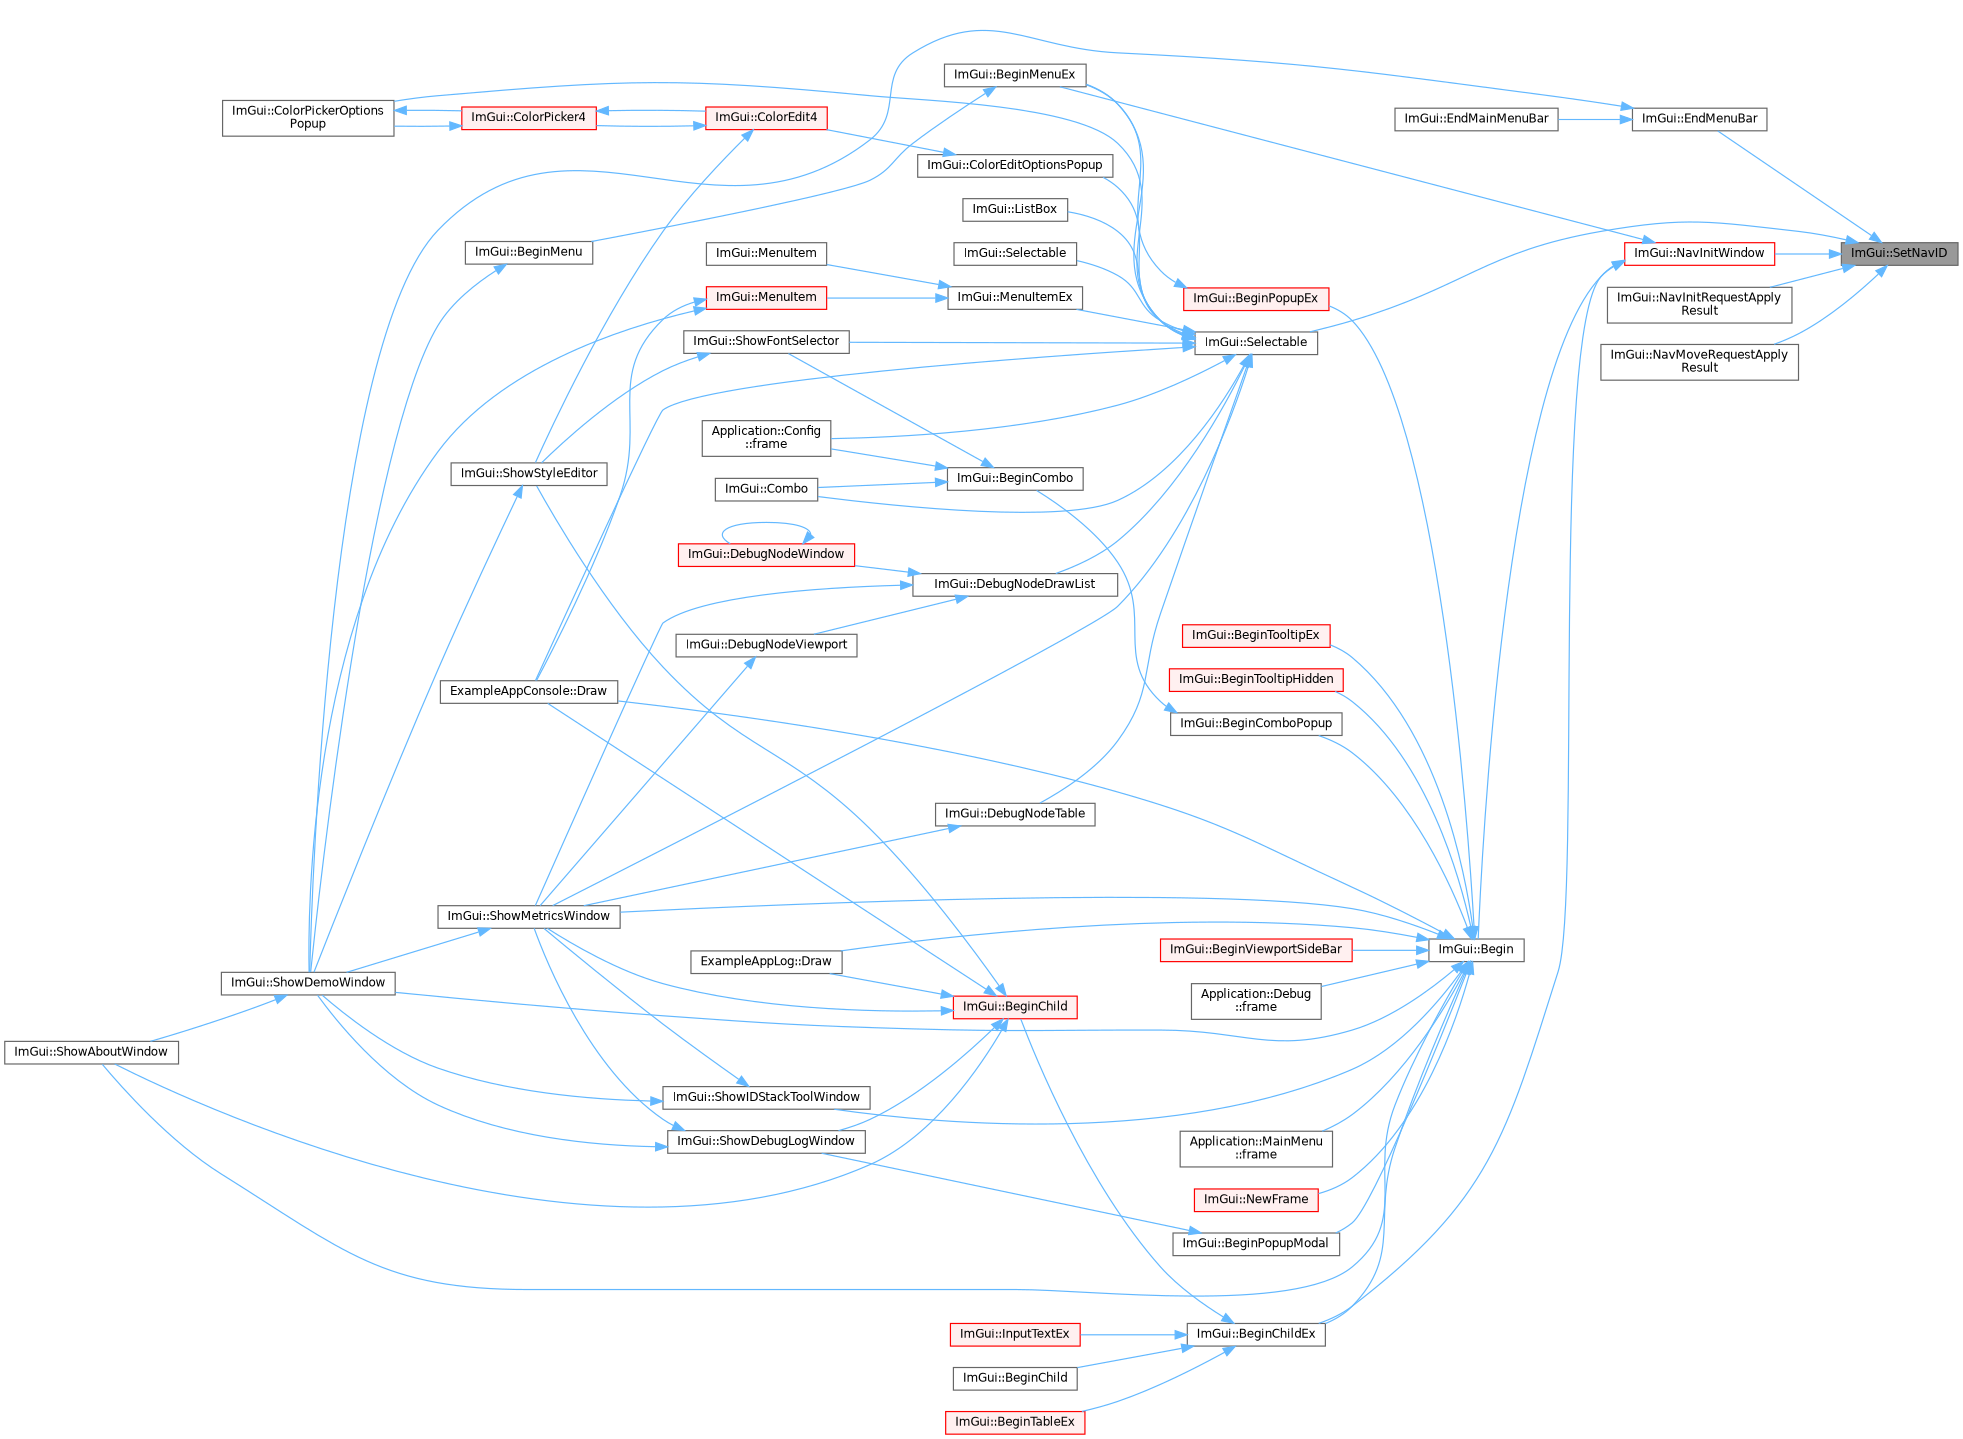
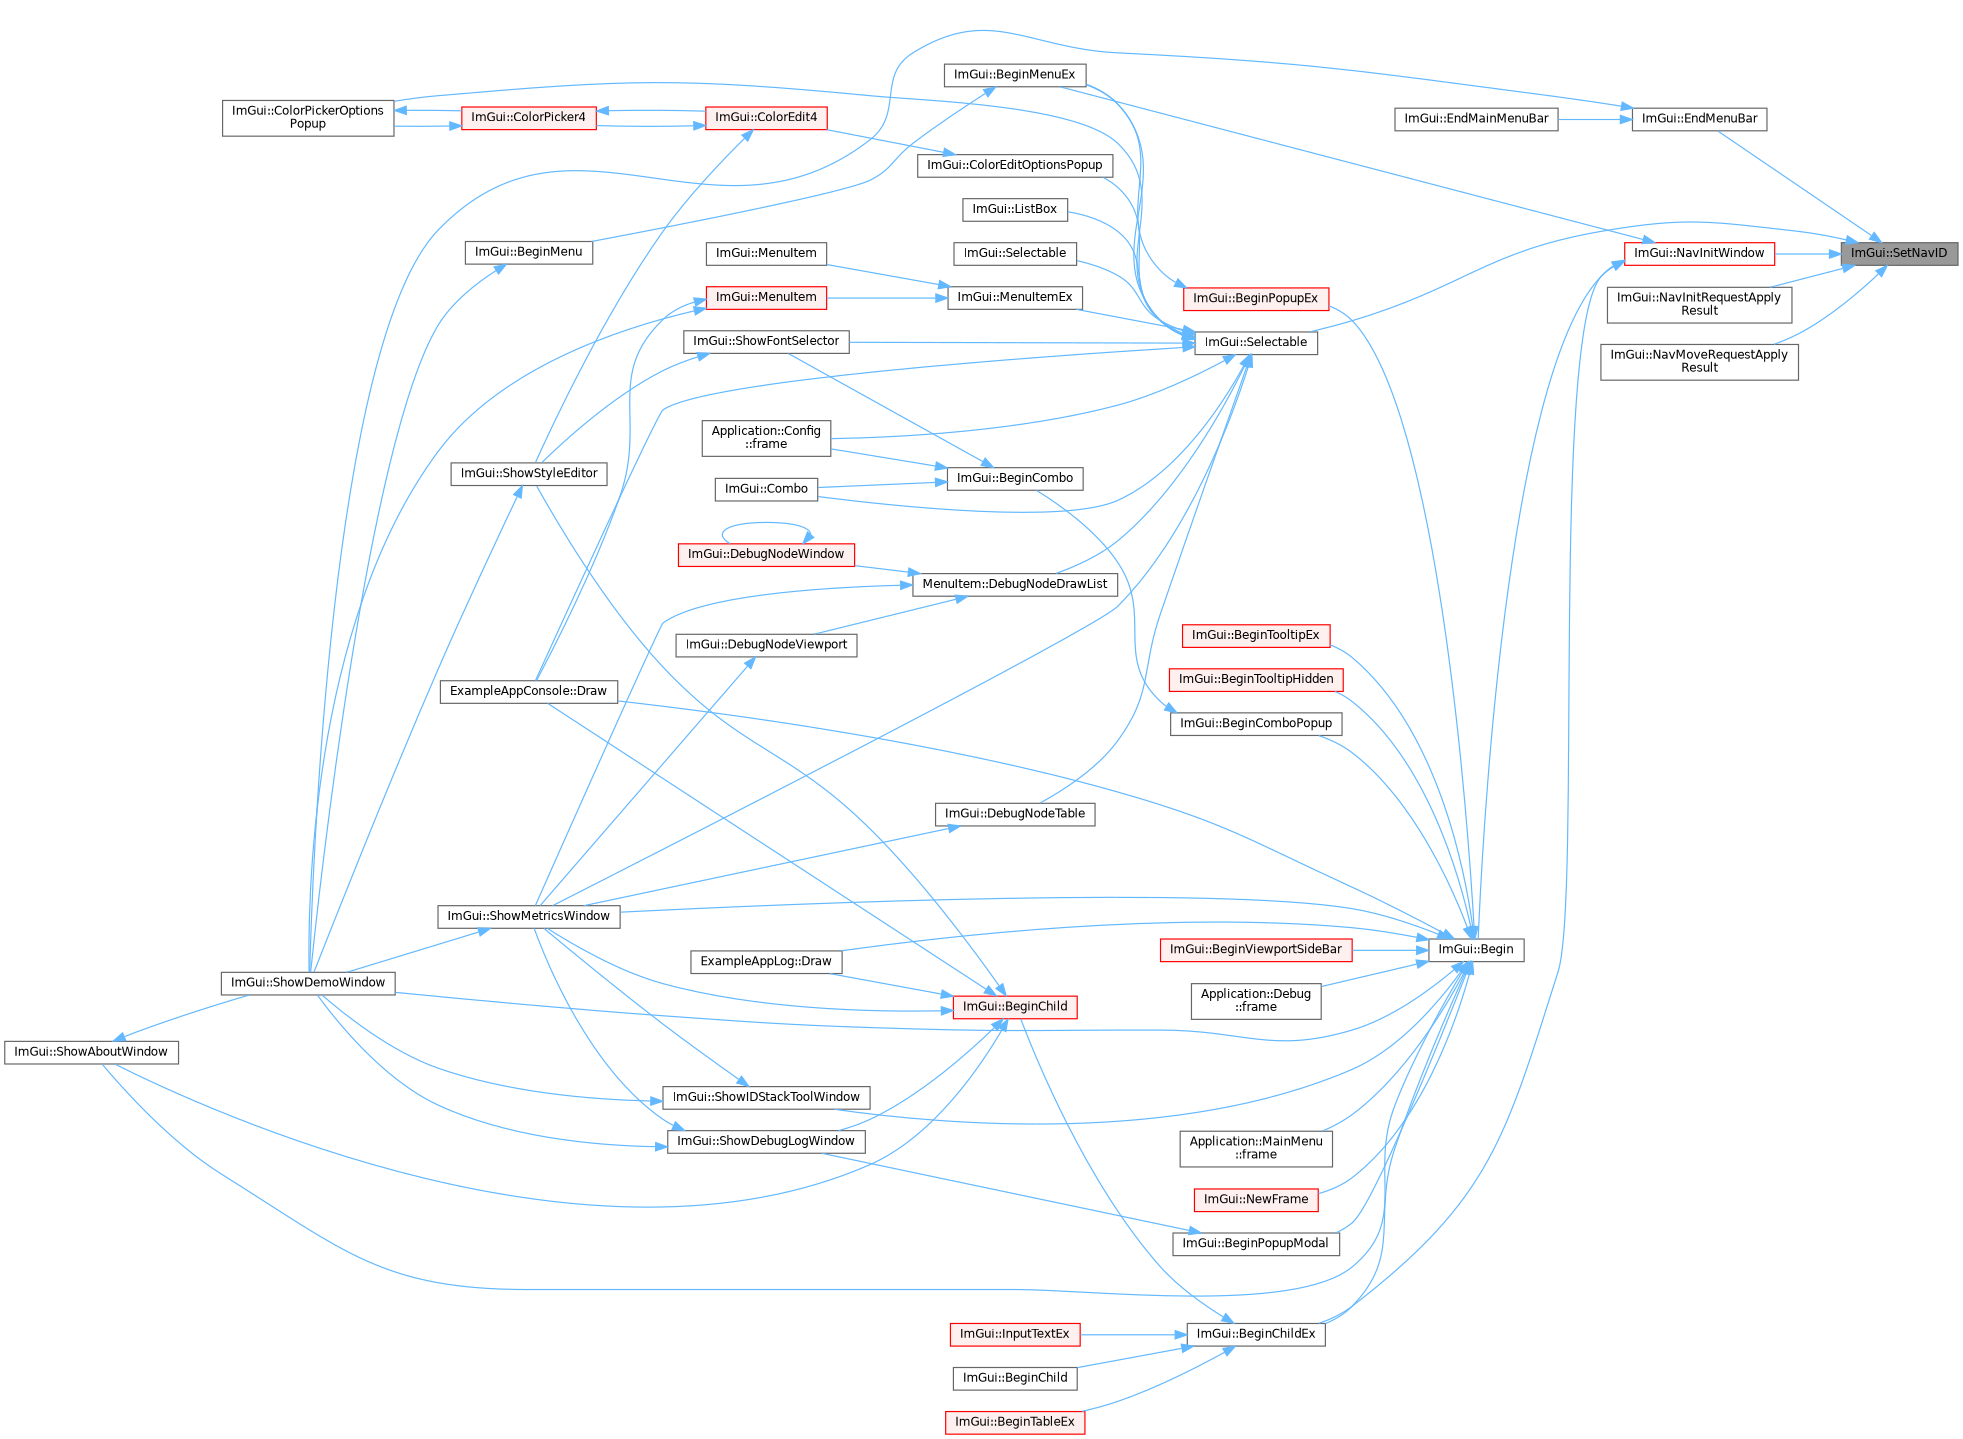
(1015, 585) -> (1015, 585)
(214, 1022) -> (186, 1015)
